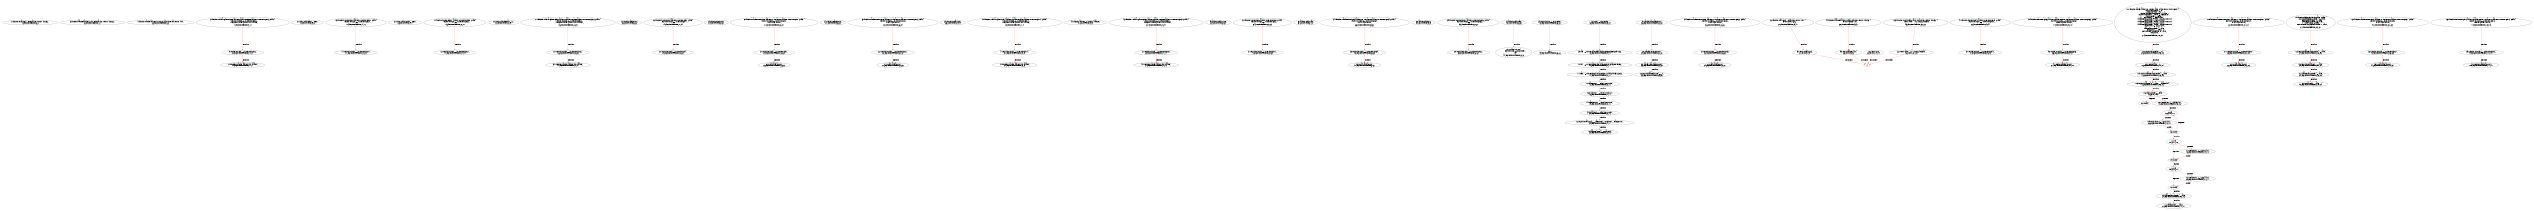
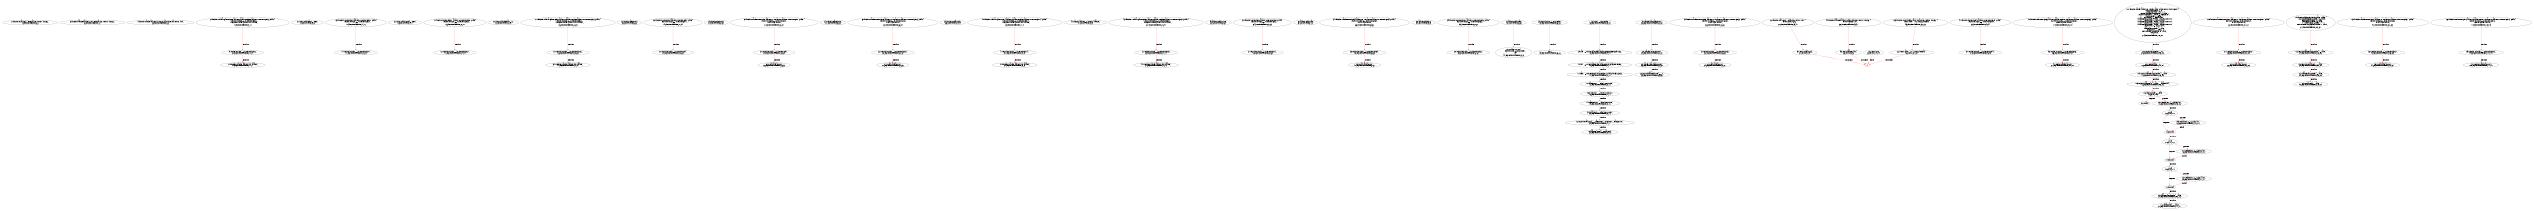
(1874, 60) -> (1872, 60)
(2178, 123) -> (2163, 123)
(2176, 164) -> (2173, 164)
